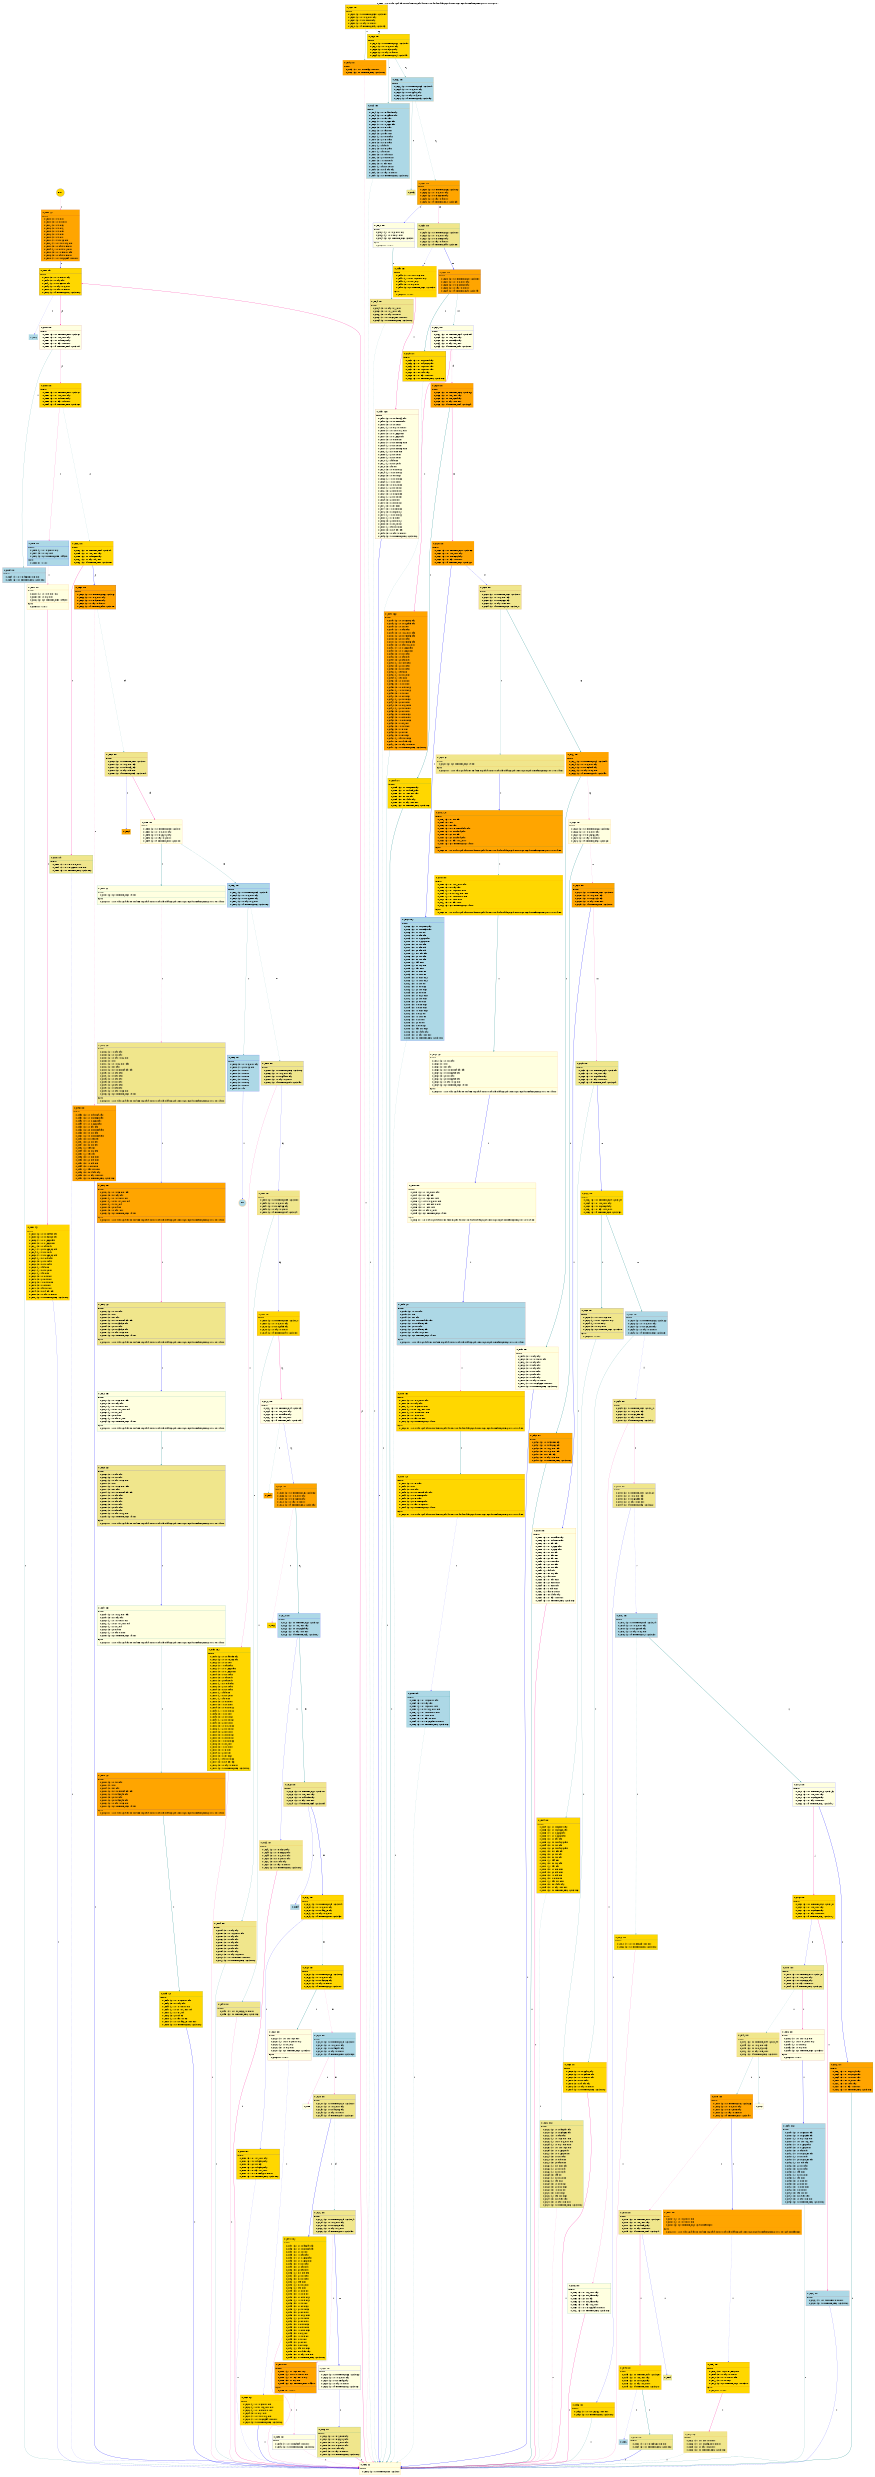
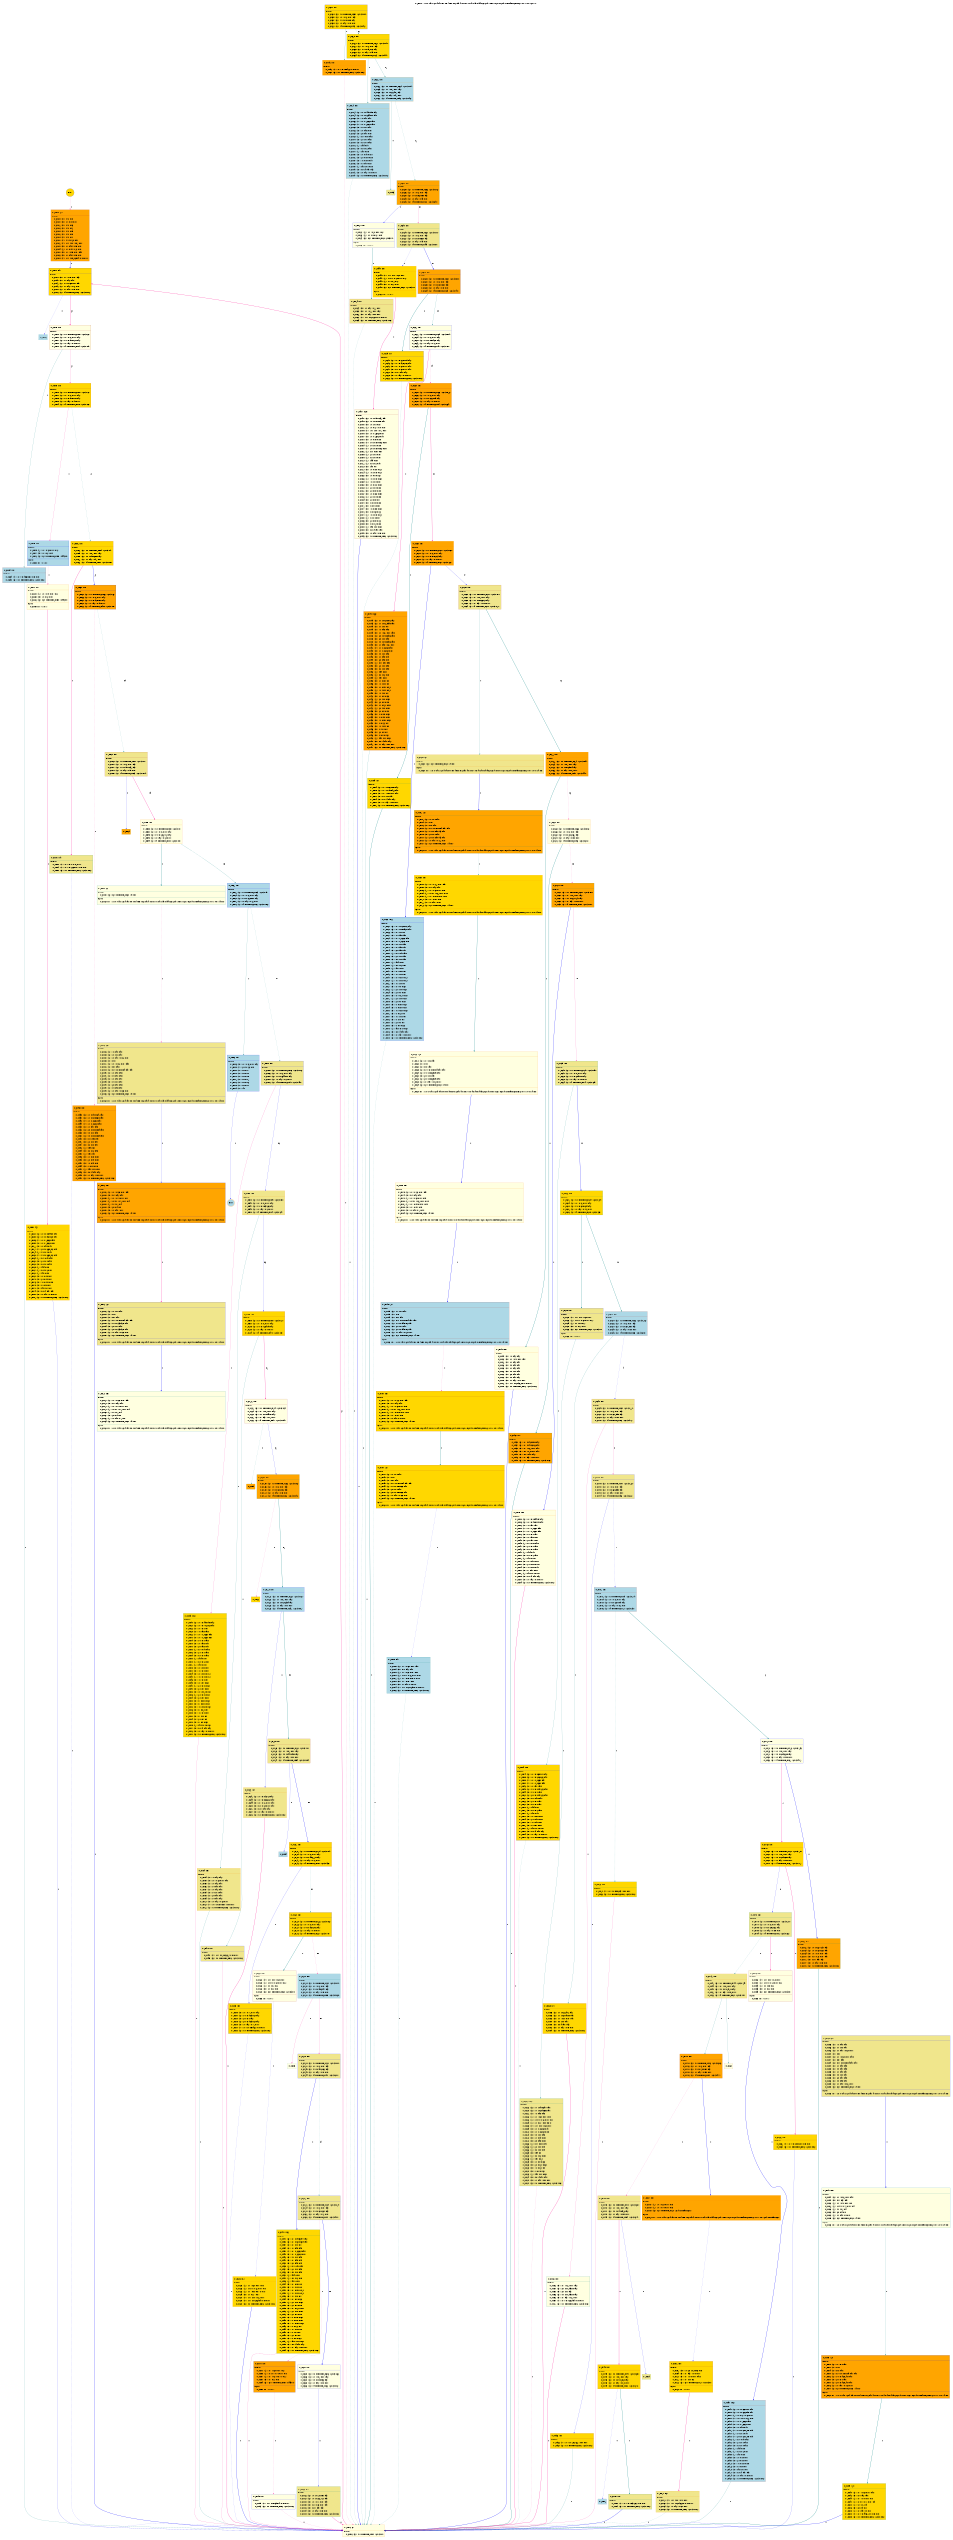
(161, 1448) -> none
(828, 2298) -> (795, 2142)
